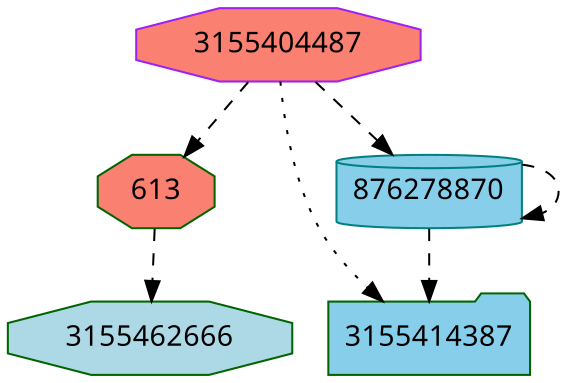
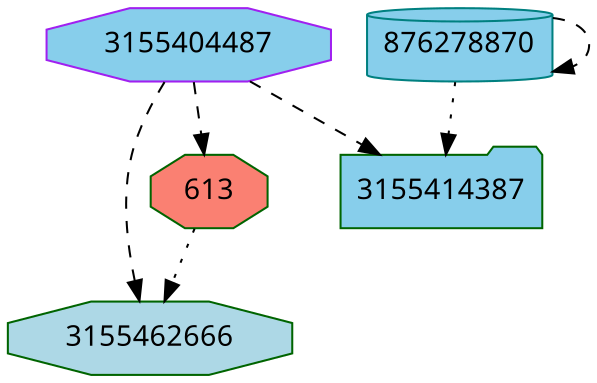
(278, 45) -> (189, 45)
(347, 111) -> (128, 178)
(304, 194) -> (306, 113)
(154, 255) -> (183, 255)
(429, 255) -> (452, 108)
